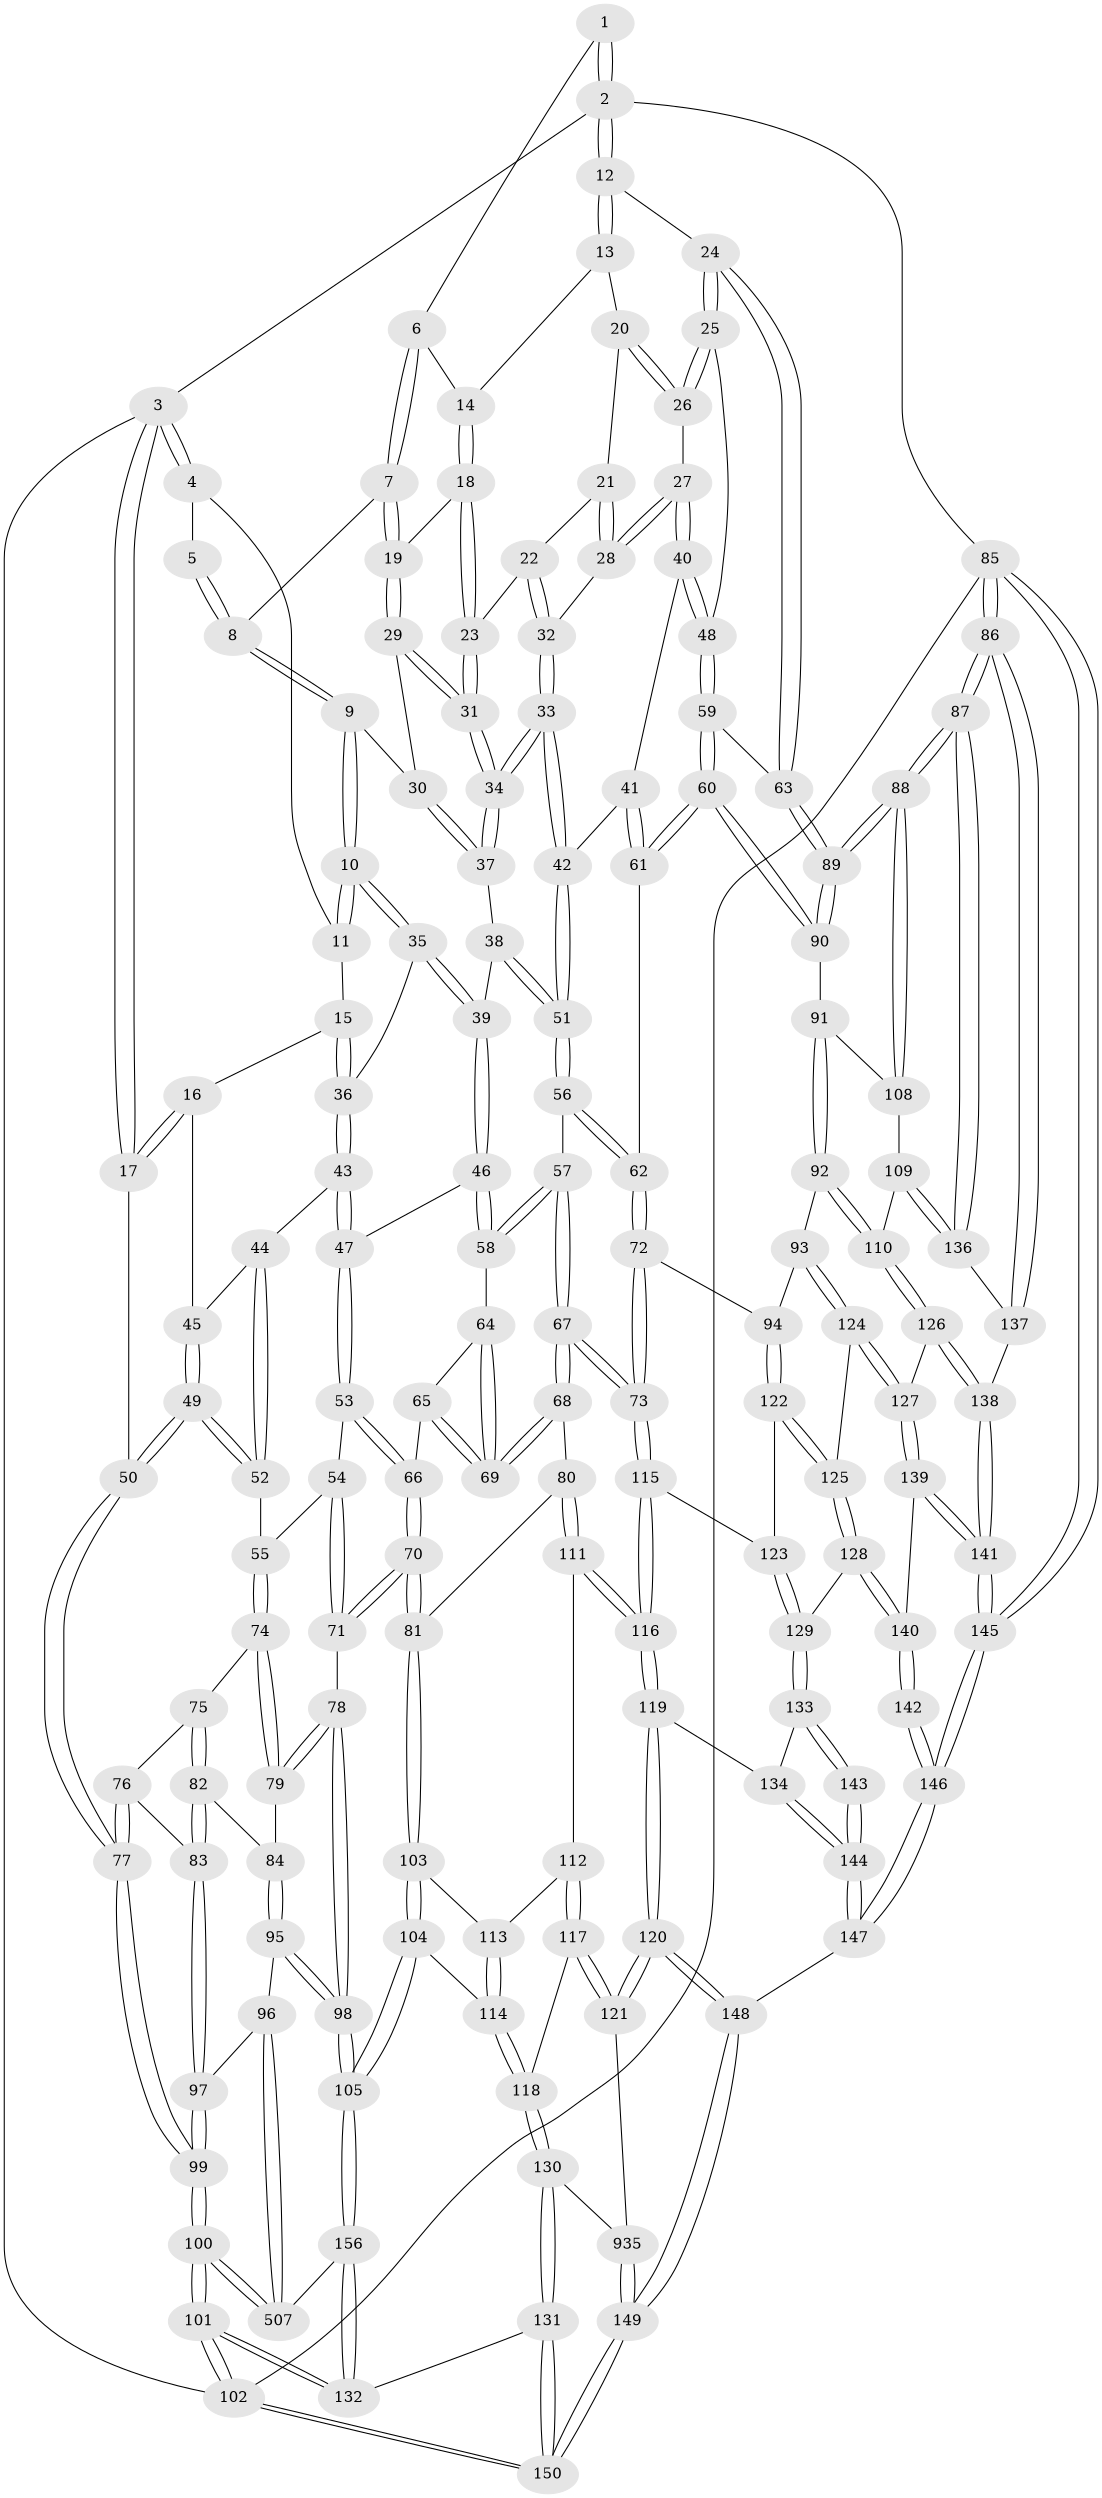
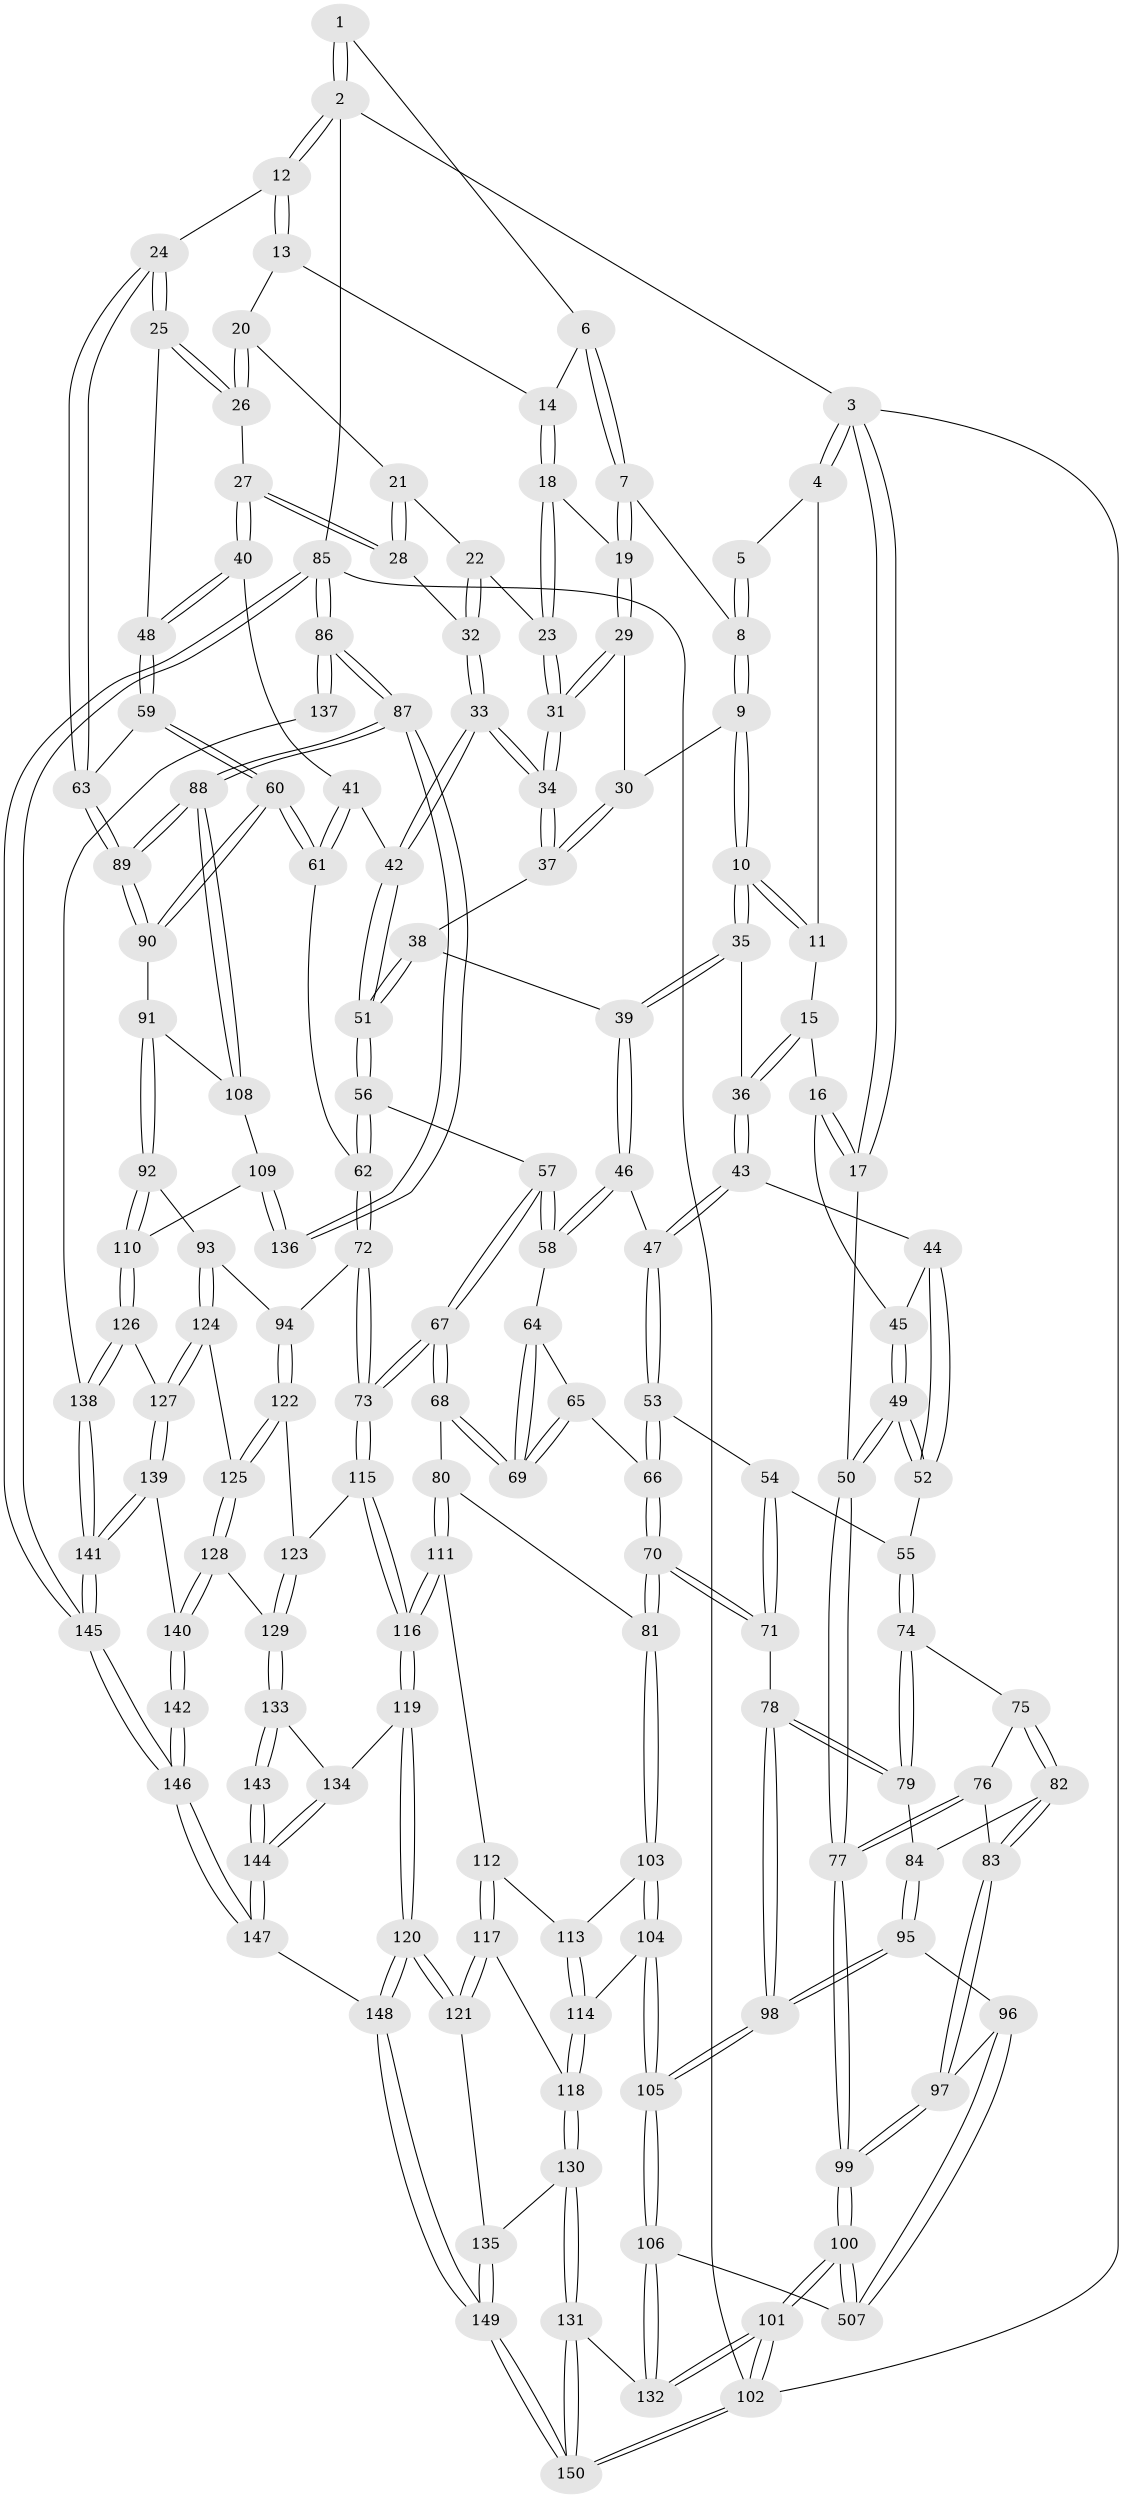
(987, 1287) -> none
(349, 2245) -> (651, 2245)
(628, 2245) -> (486, 2245)
